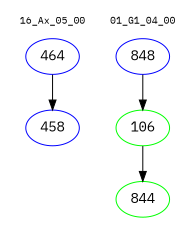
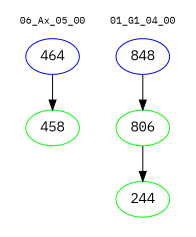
(53, 21) -> (53, 21)
(53, 128) -> (53, 128)
(143, 128) -> (143, 128)
(143, 199) -> (143, 199)
